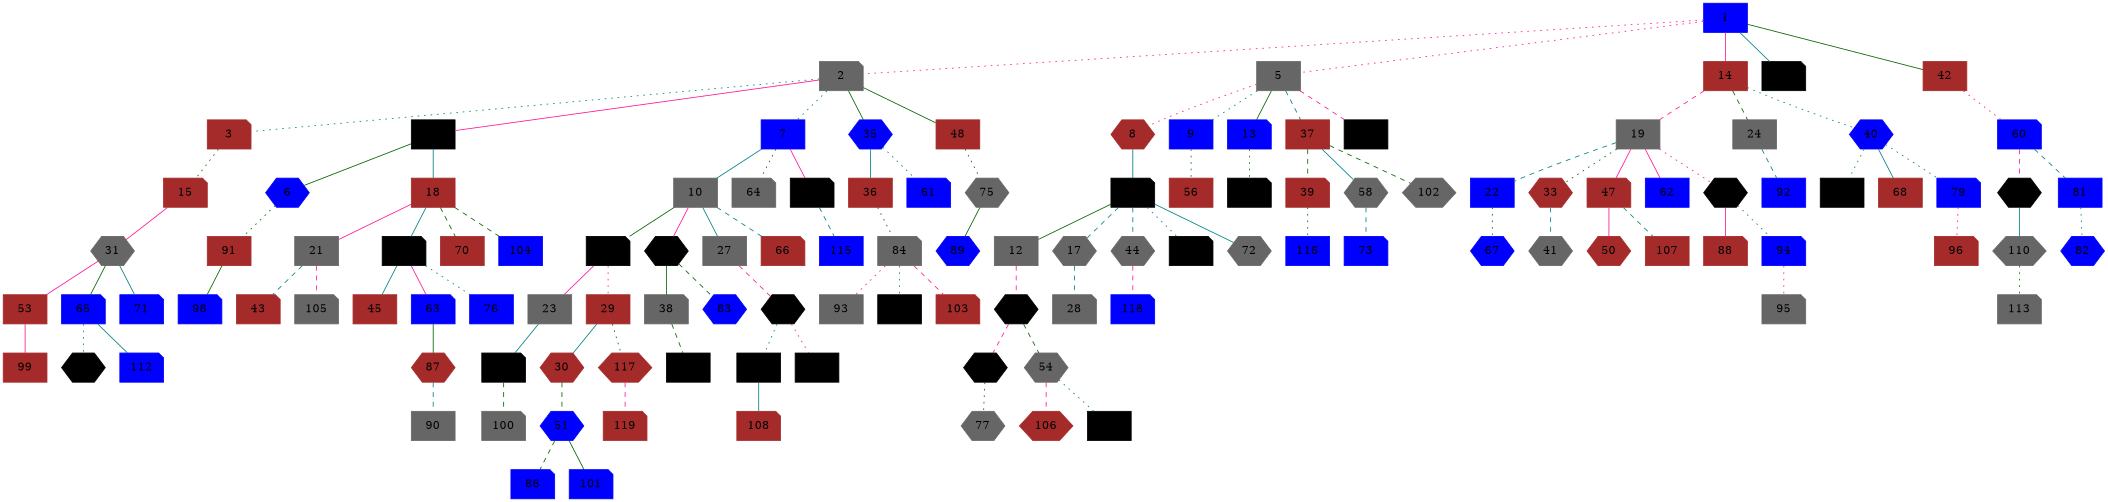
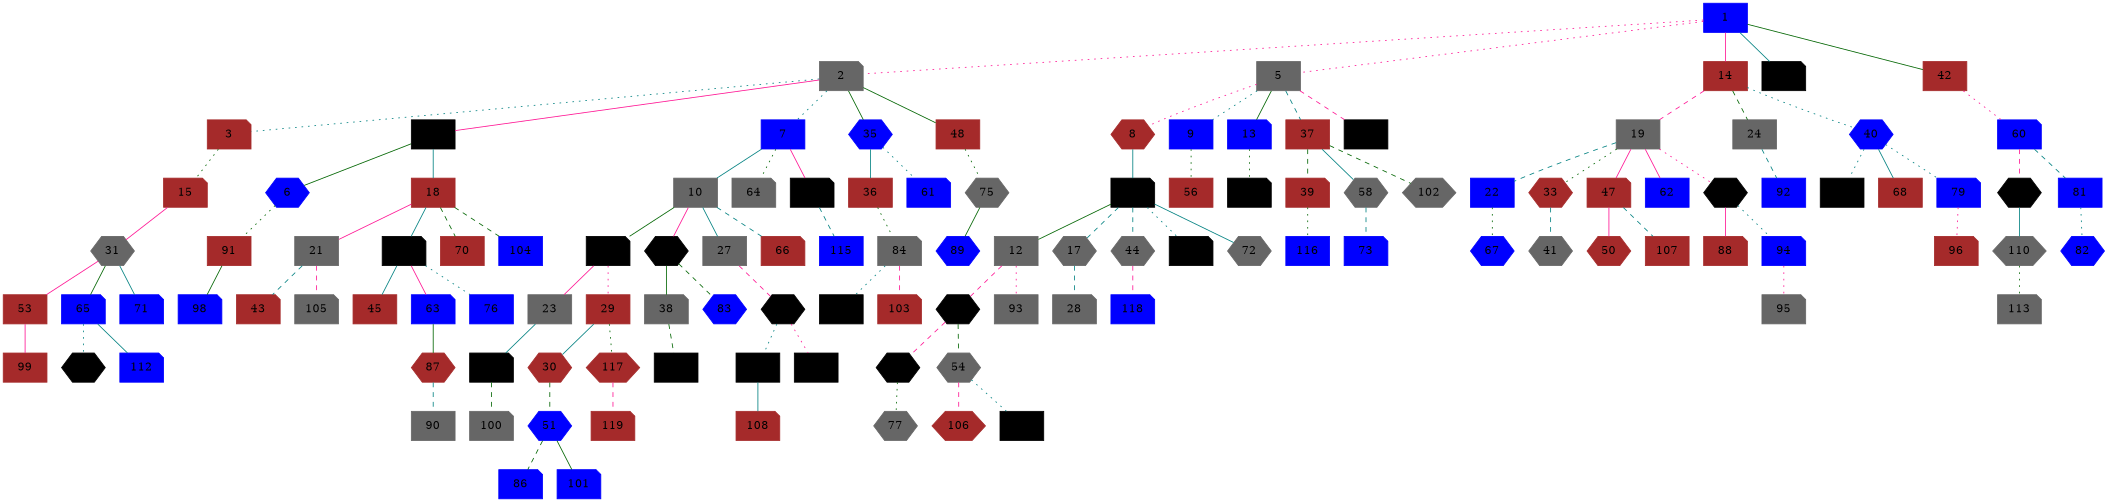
(870, 280) -> (1016, 280)
